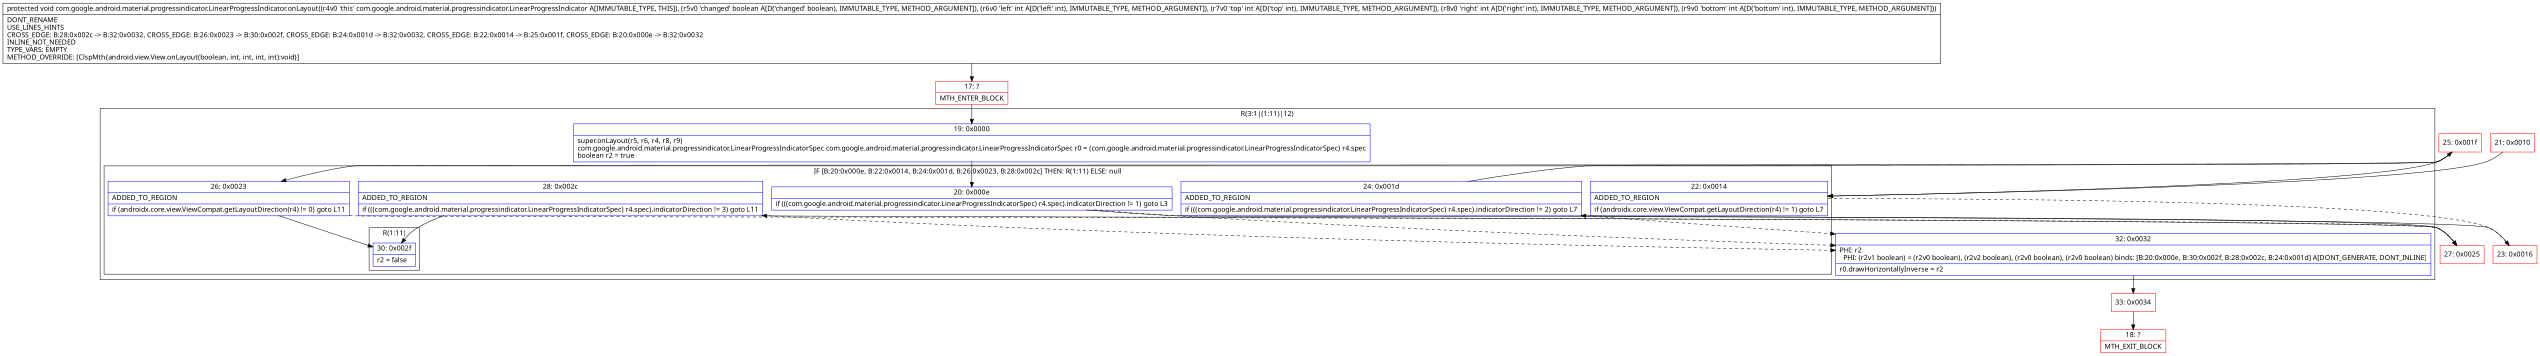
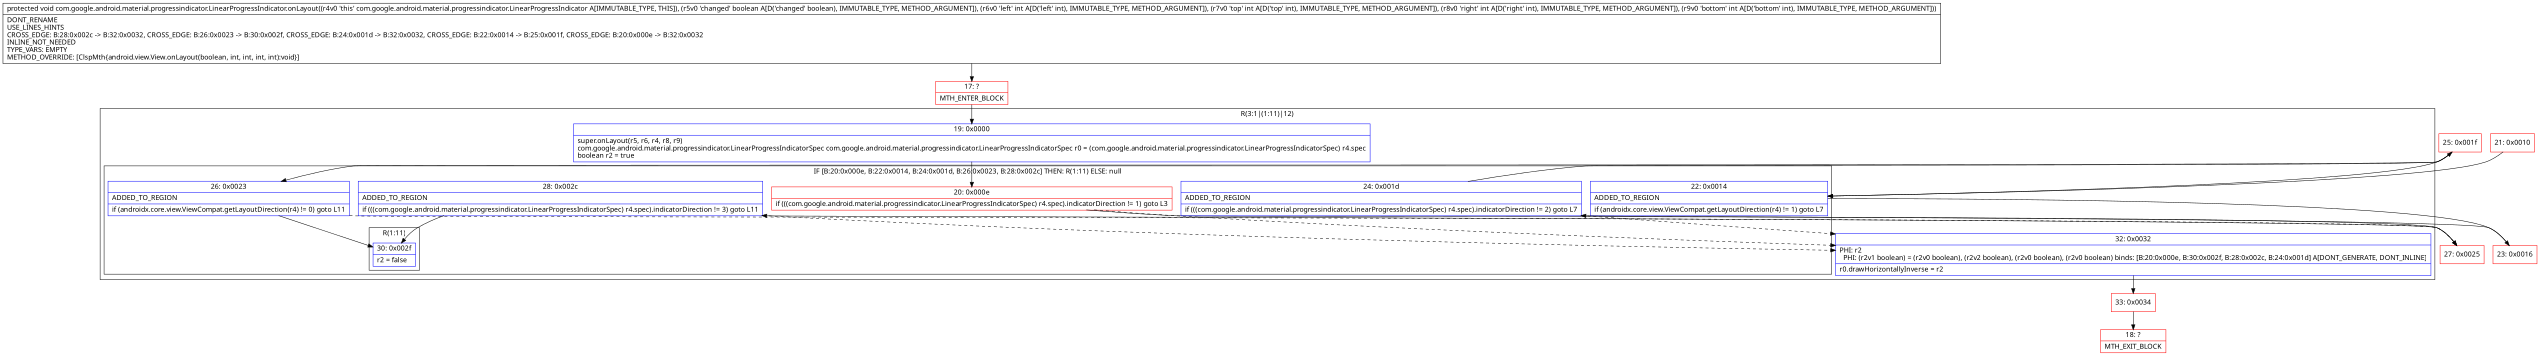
(972, 199) -> (972, 199)
(2170, 202) -> (2170, 202)
